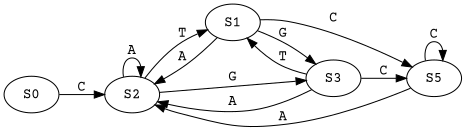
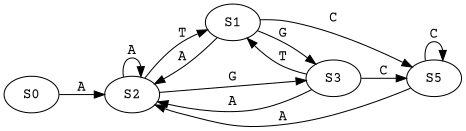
(82, 87) -> (82, 87)
